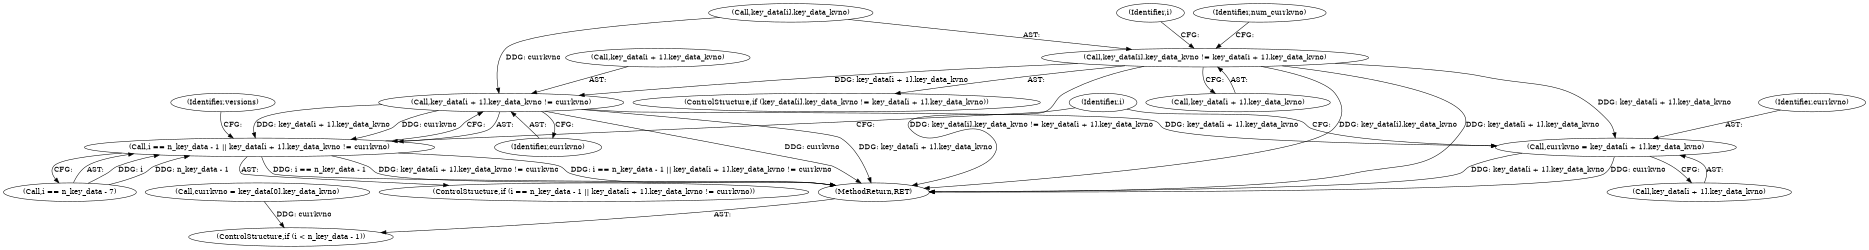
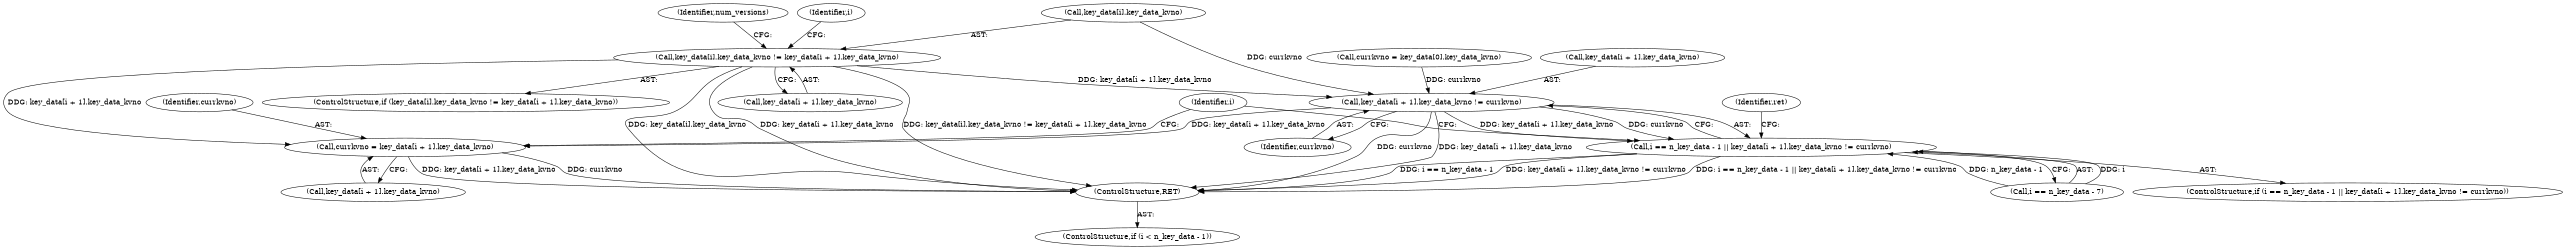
(1260, 13) -> (723, 13)
(223, 103) -> (1761, 103)
(874, 192) -> (1137, 192)
(273, 213) -> (1425, 78)
